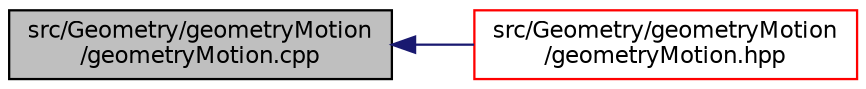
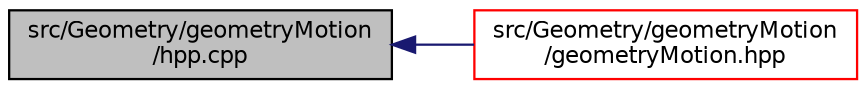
(201, 45) -> (201, 45)
